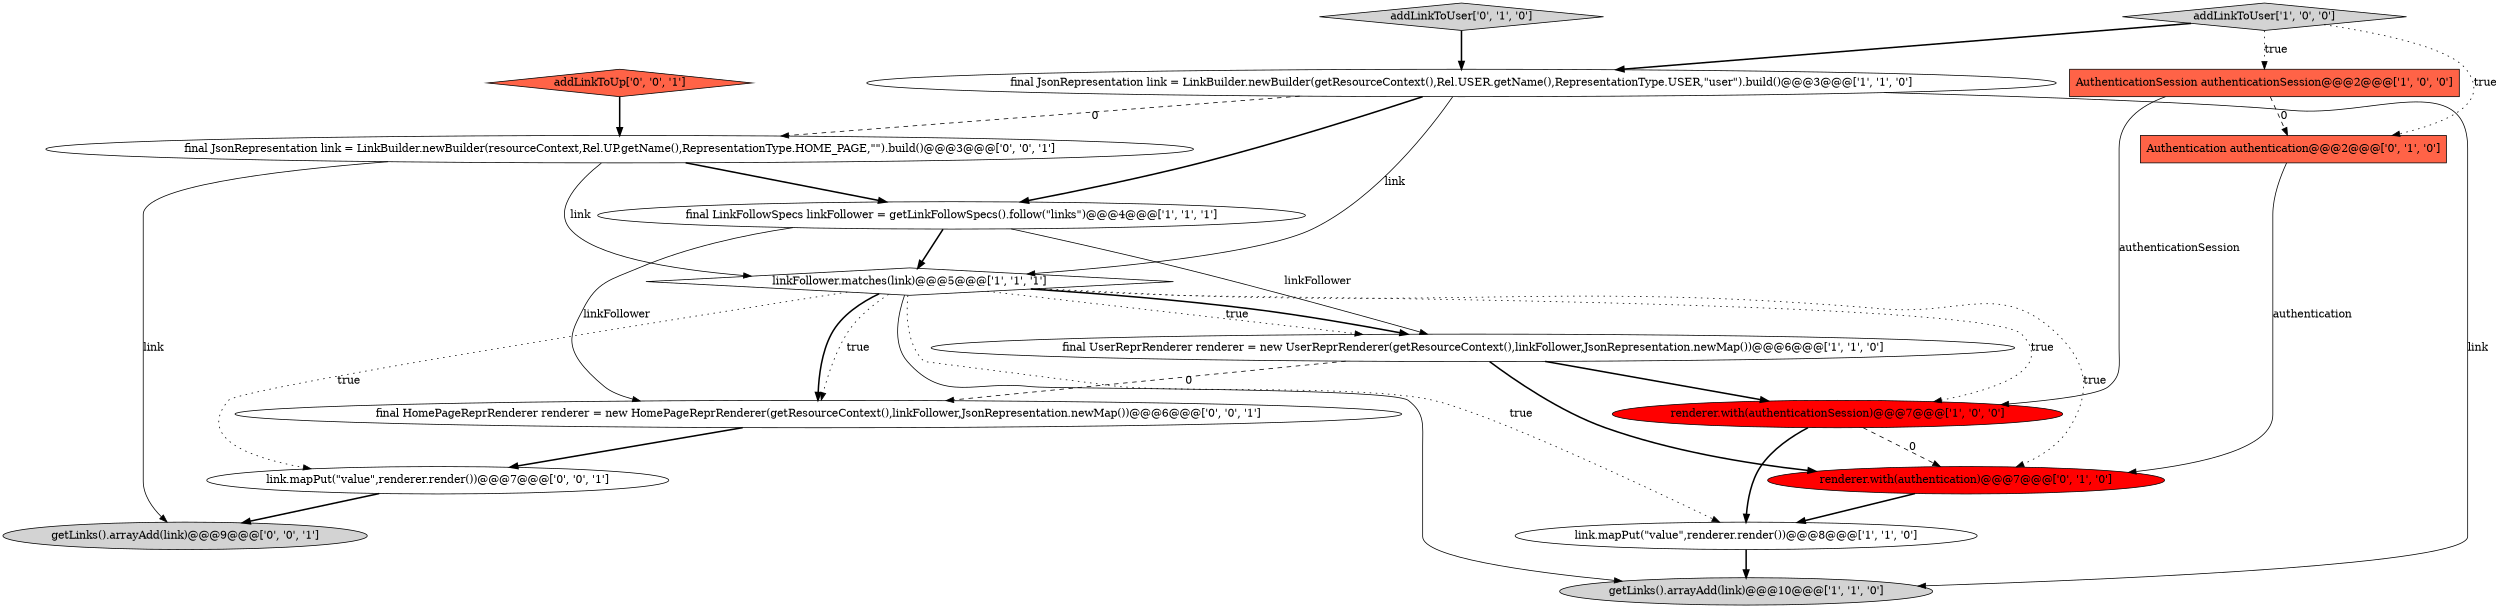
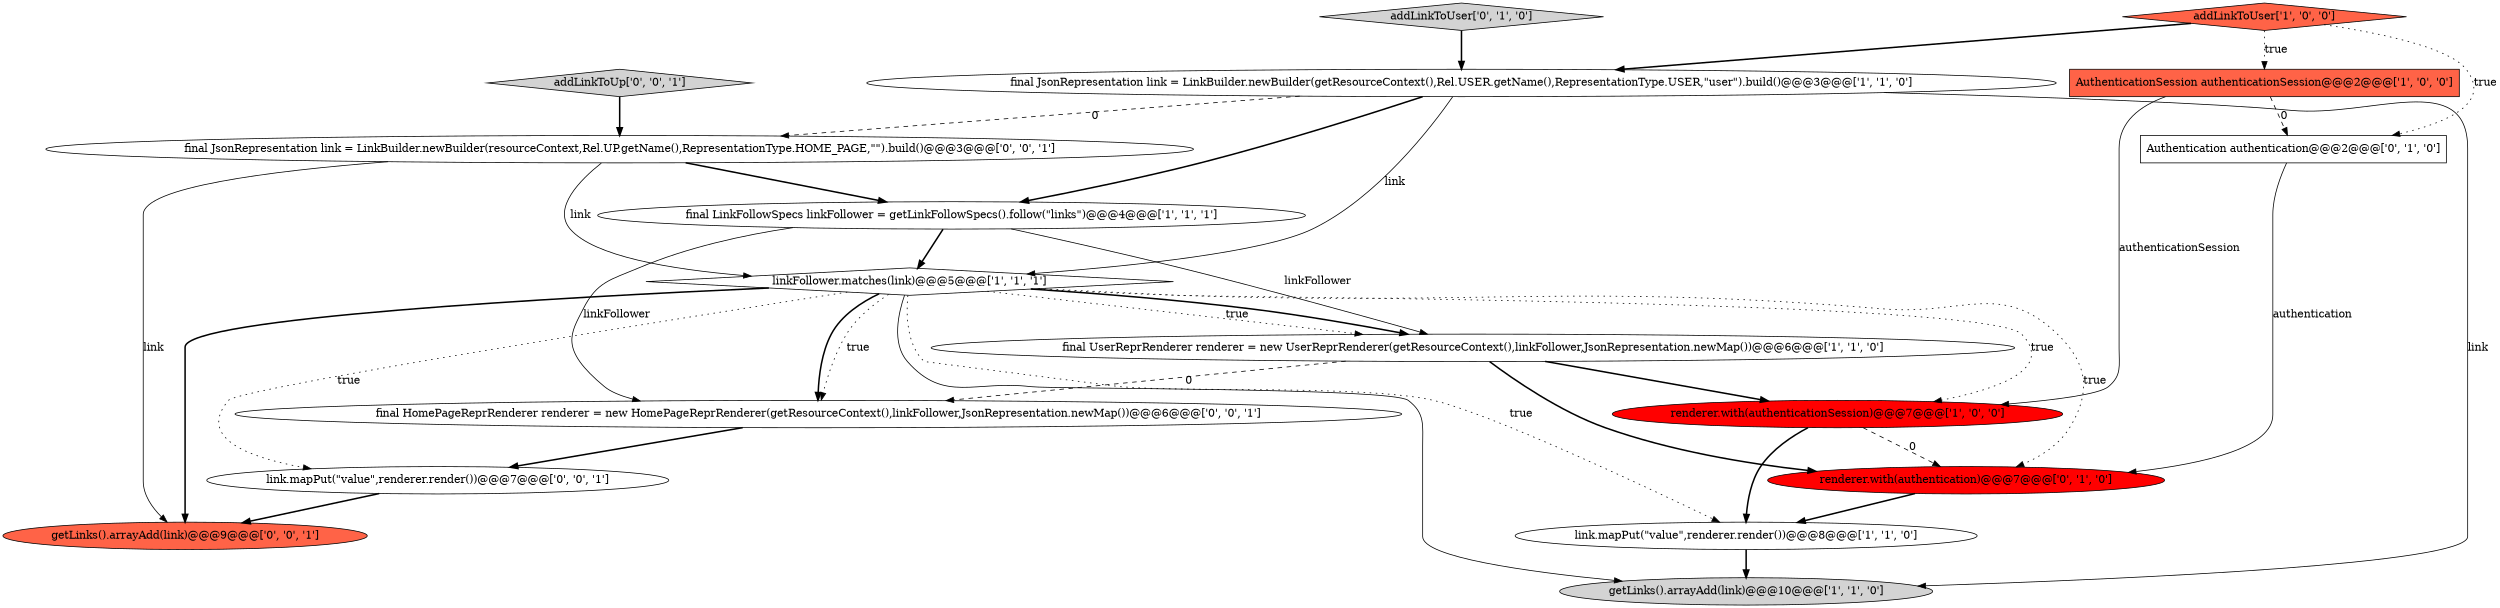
(2264, 17) -> (2264, 17)
(620, 83) -> (620, 83)
(2293, 149) -> (2293, 149)
none -> (391, 311)
(185, 536) -> (185, 536)
